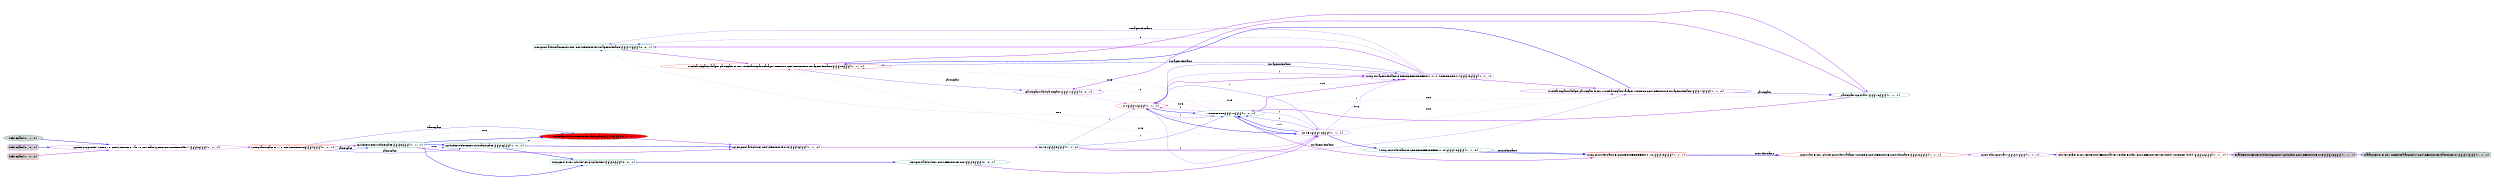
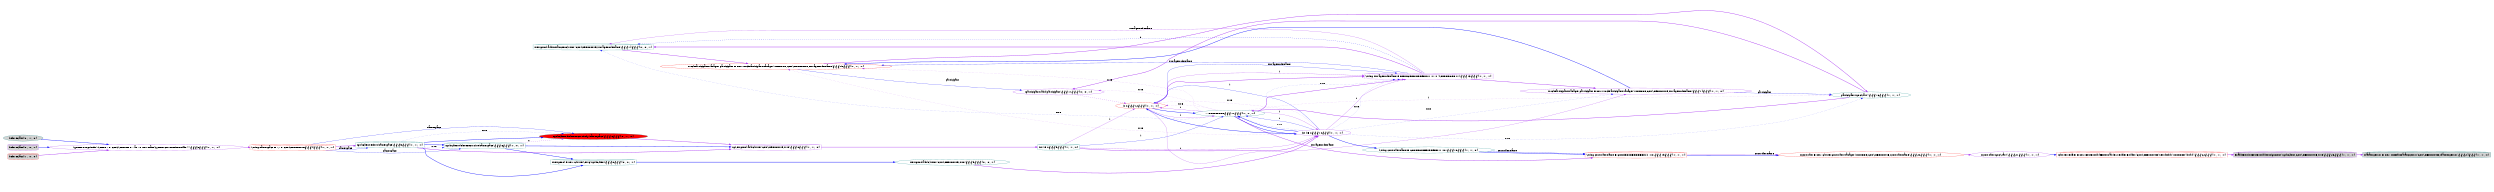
(1141, 90) -> (1141, 90)
(1429, 98) -> (1429, 98)
none -> (1606, 138)
